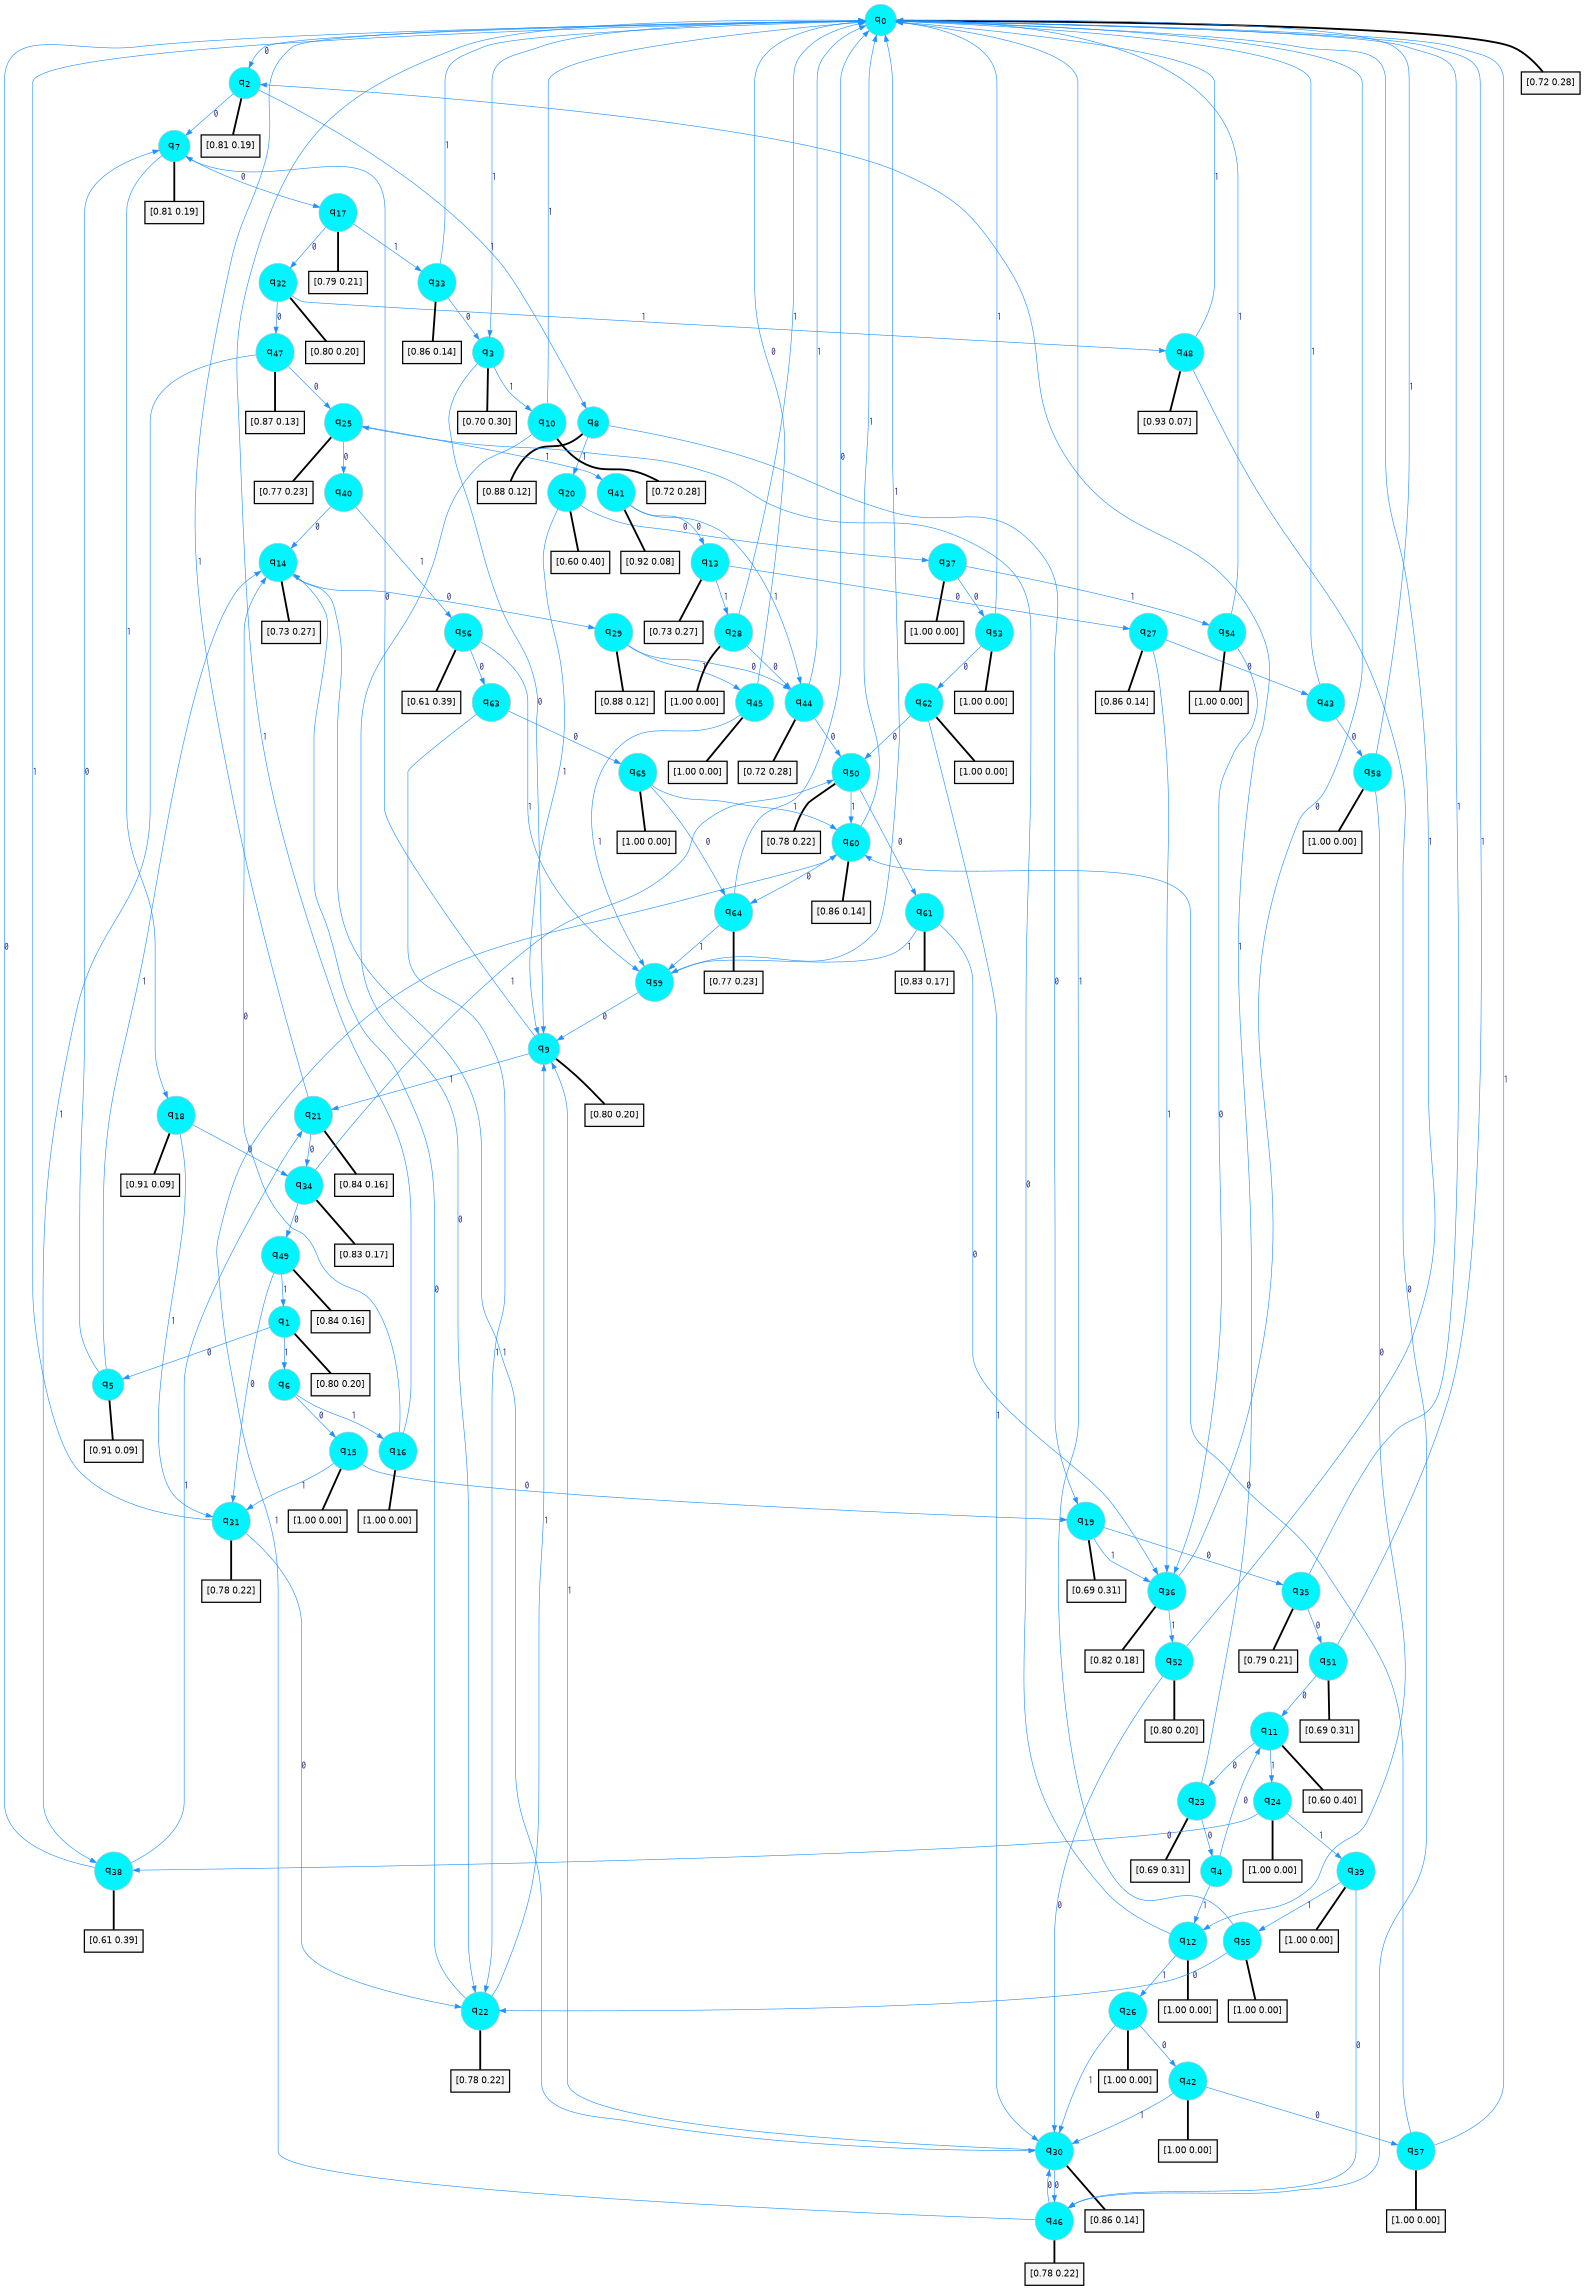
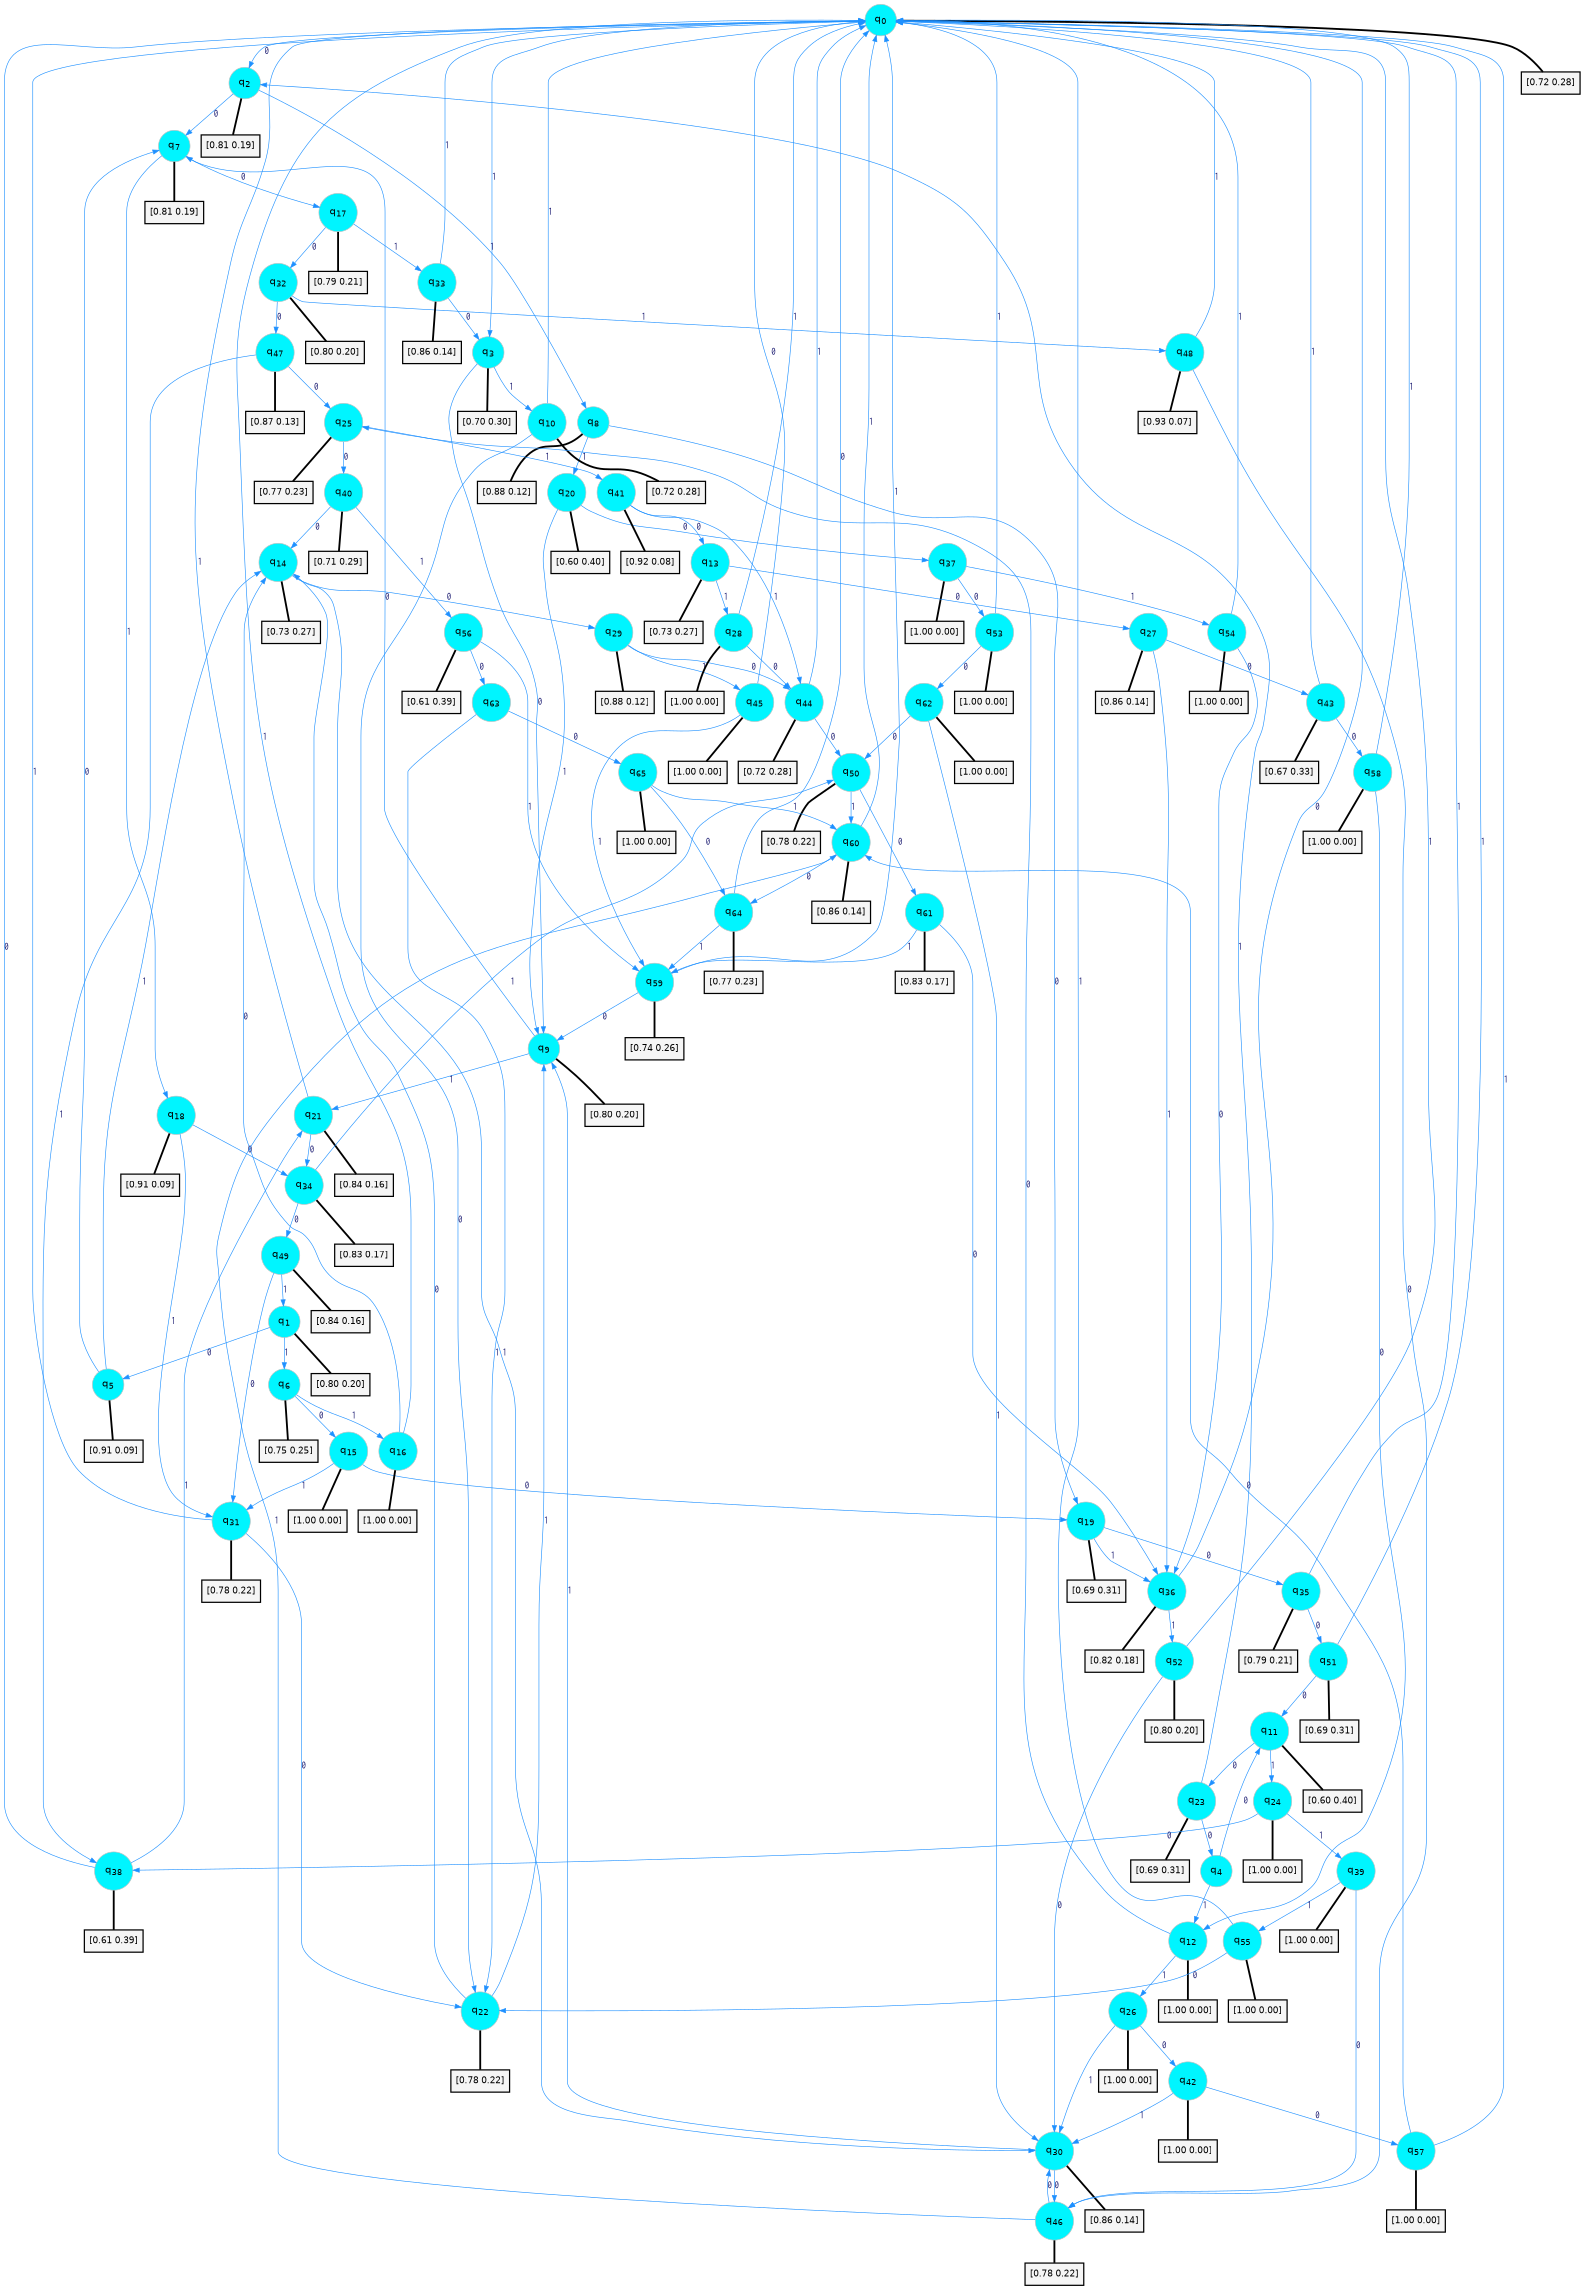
none -> (338, 562)
none -> (1289, 772)
none -> (655, 1049)
none -> (289, 1451)
